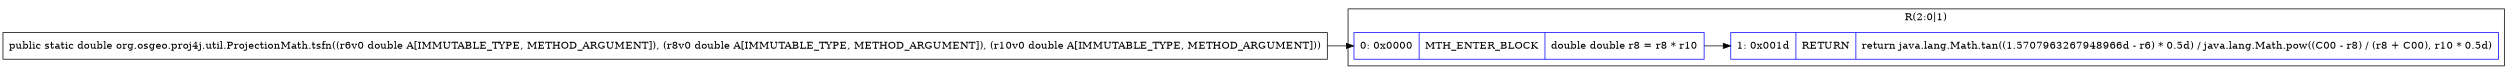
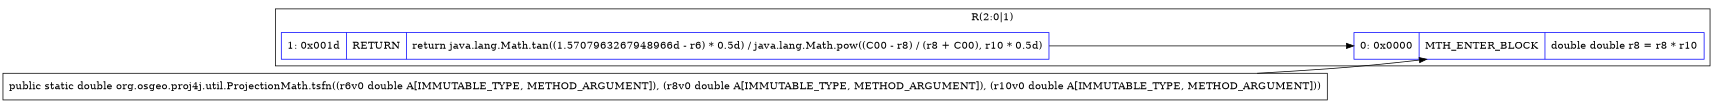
(1714, 46) -> (1198, 46)
